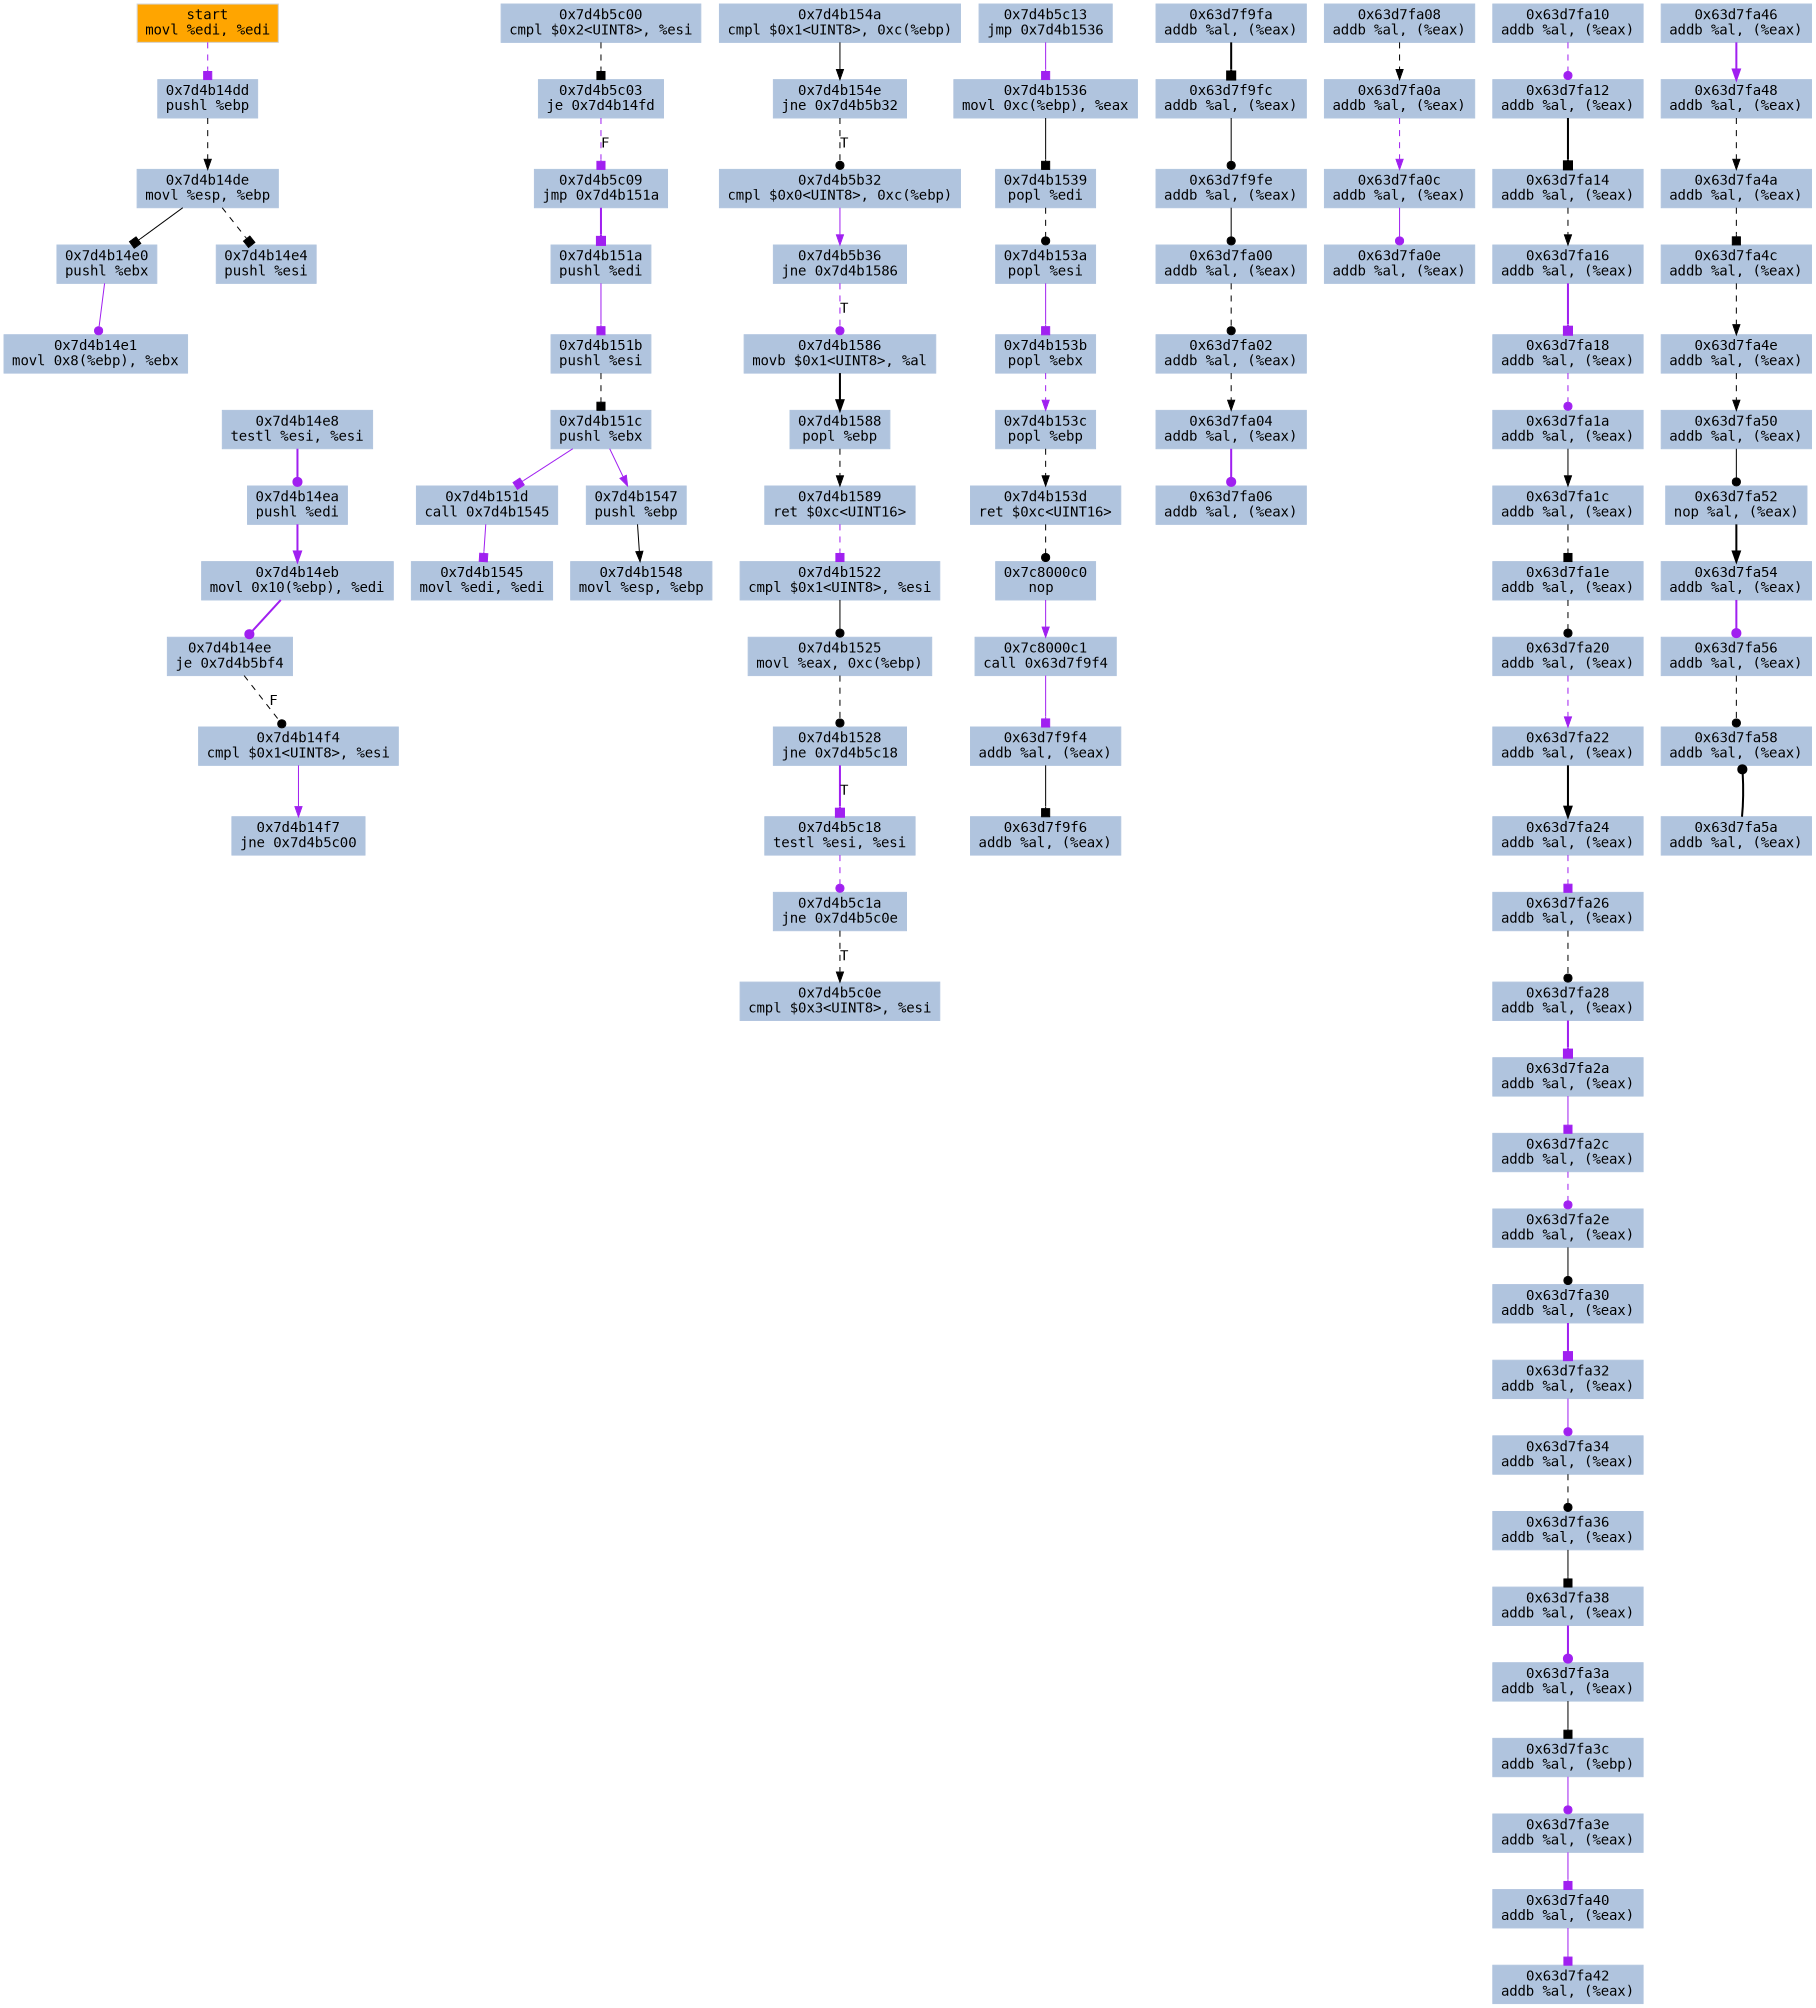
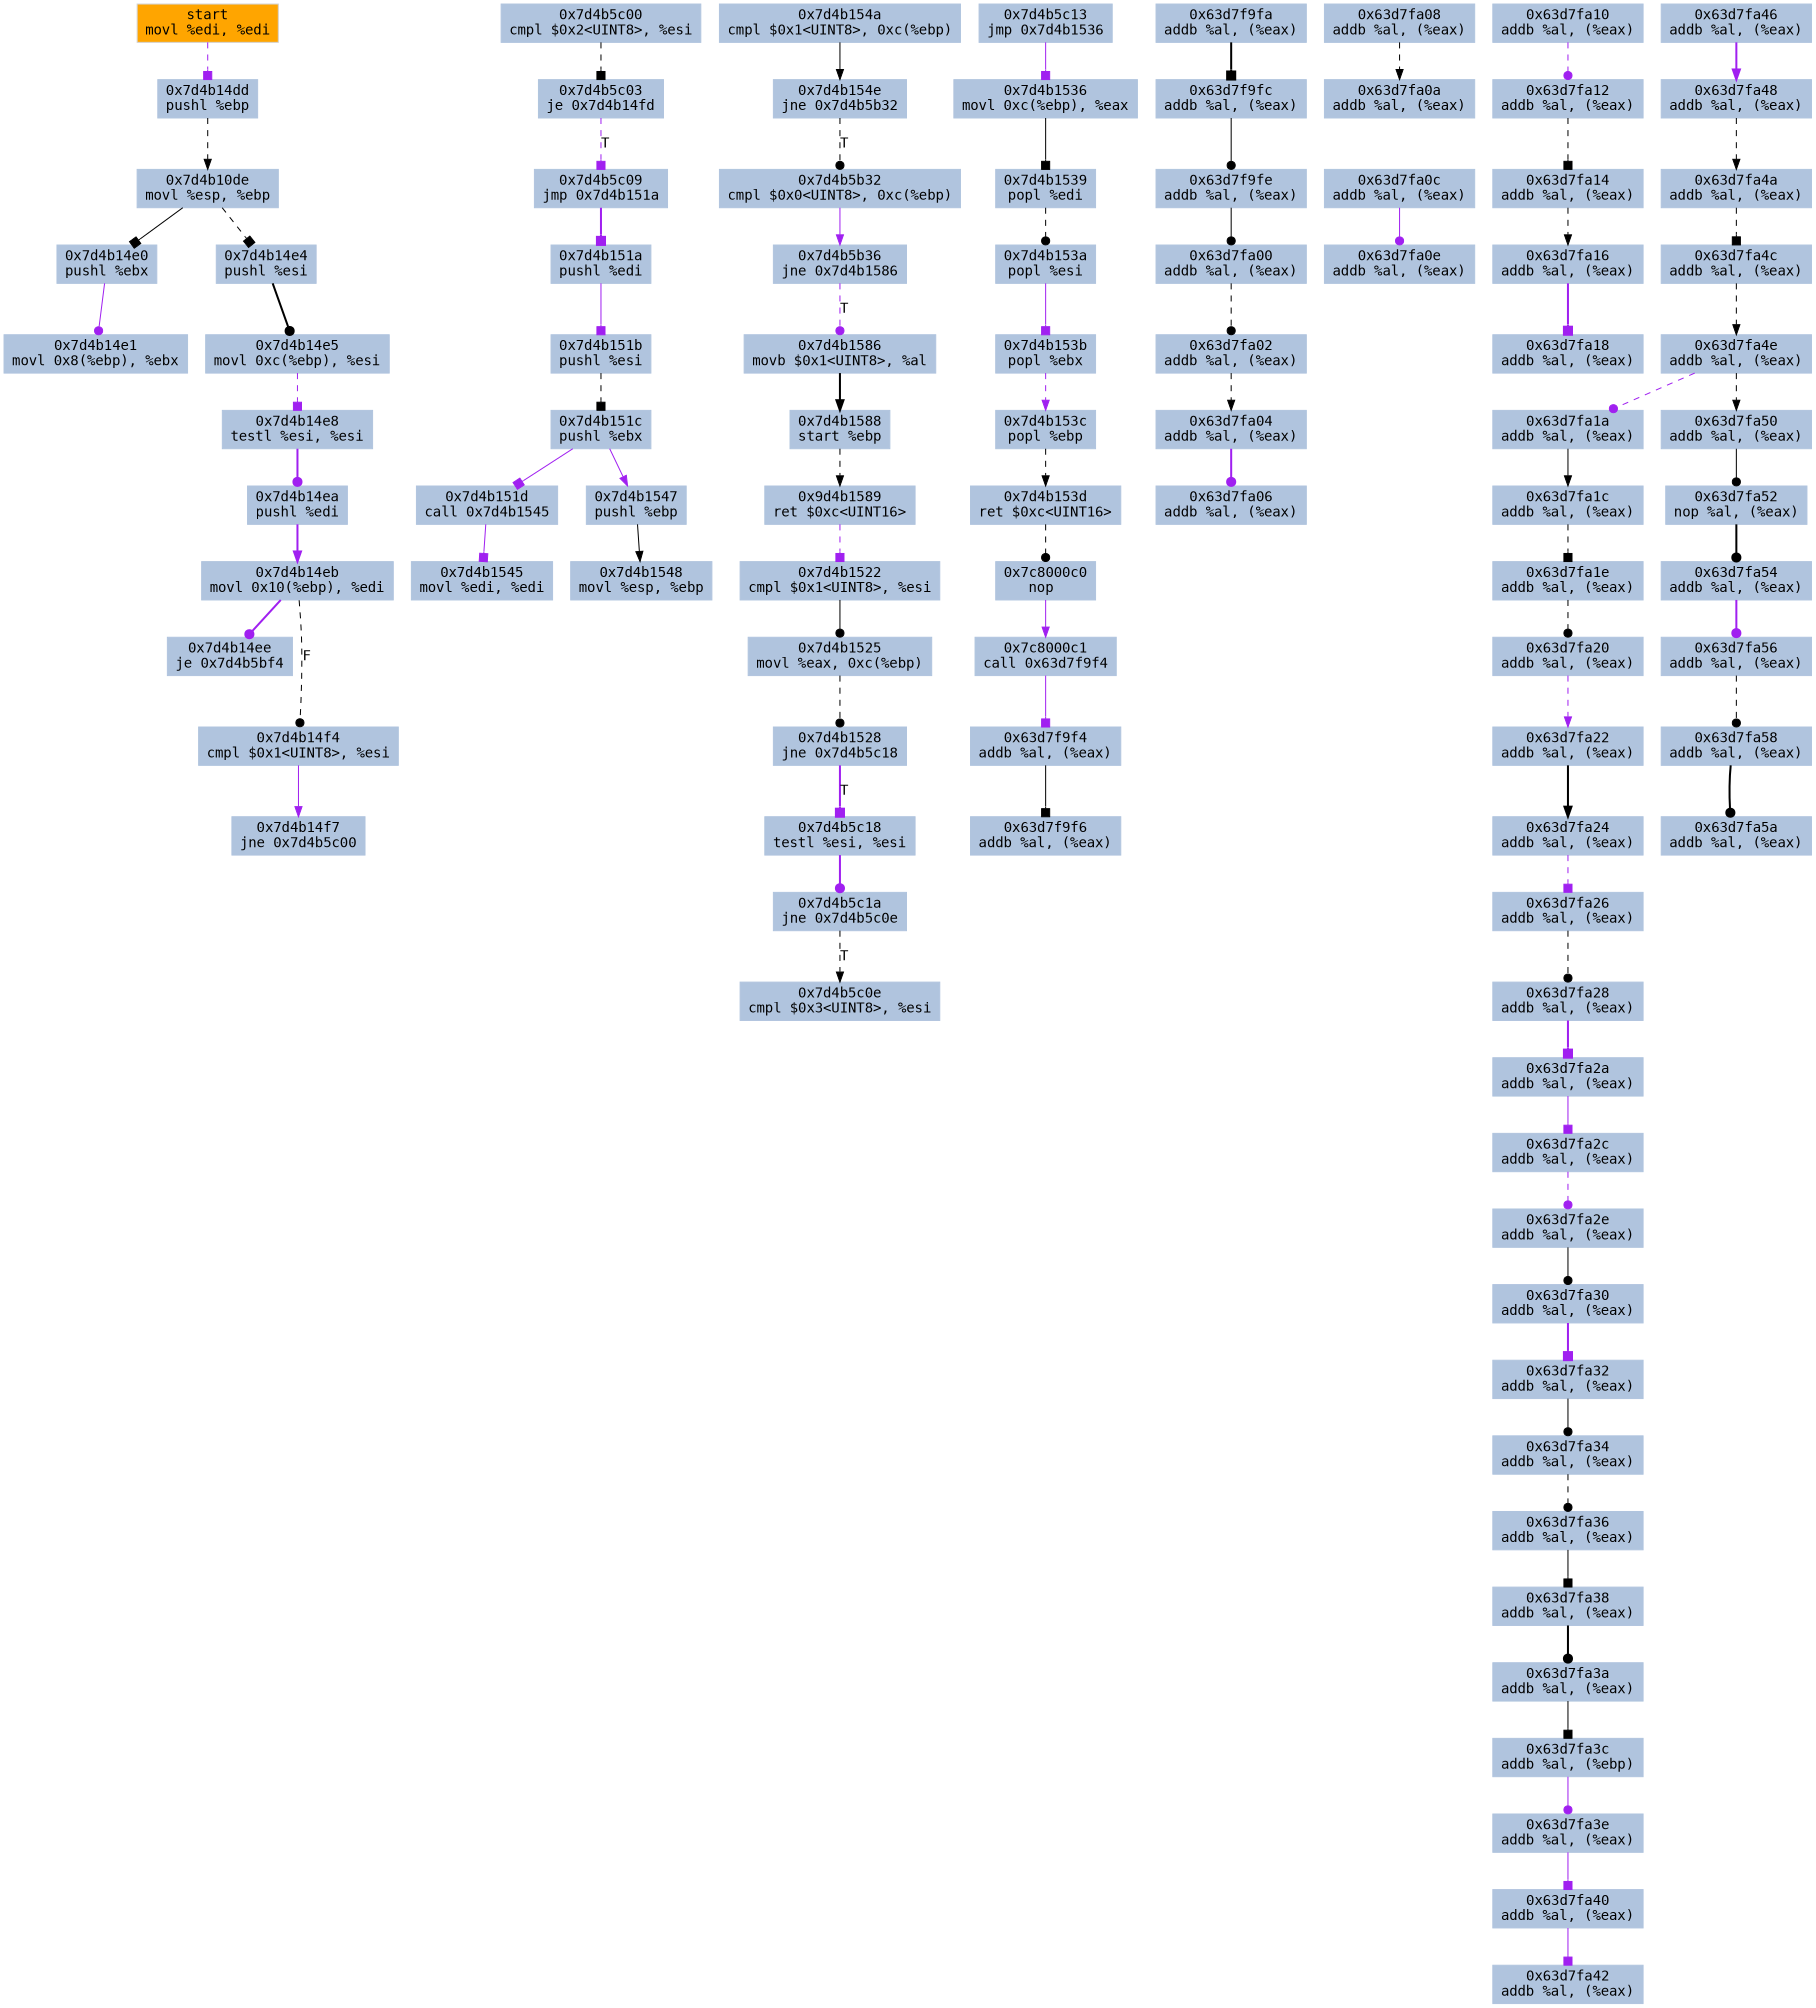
(1400, 139) -> none
(1568, 139) -> (1568, 139)
(606, 144) -> (606, 144)
(208, 189) -> (208, 189)
none -> (297, 354)
(1568, 388) -> (1656, 390)
(840, 430) -> (840, 430)
(840, 505) -> (840, 505)
(1736, 539) -> (1736, 539)
(262, 698) -> (302, 659)
(1743, 795) -> (1730, 787)
(840, 870) -> (840, 870)
(1568, 1413) -> (1568, 1413)
(1568, 1640) -> (1568, 1640)
